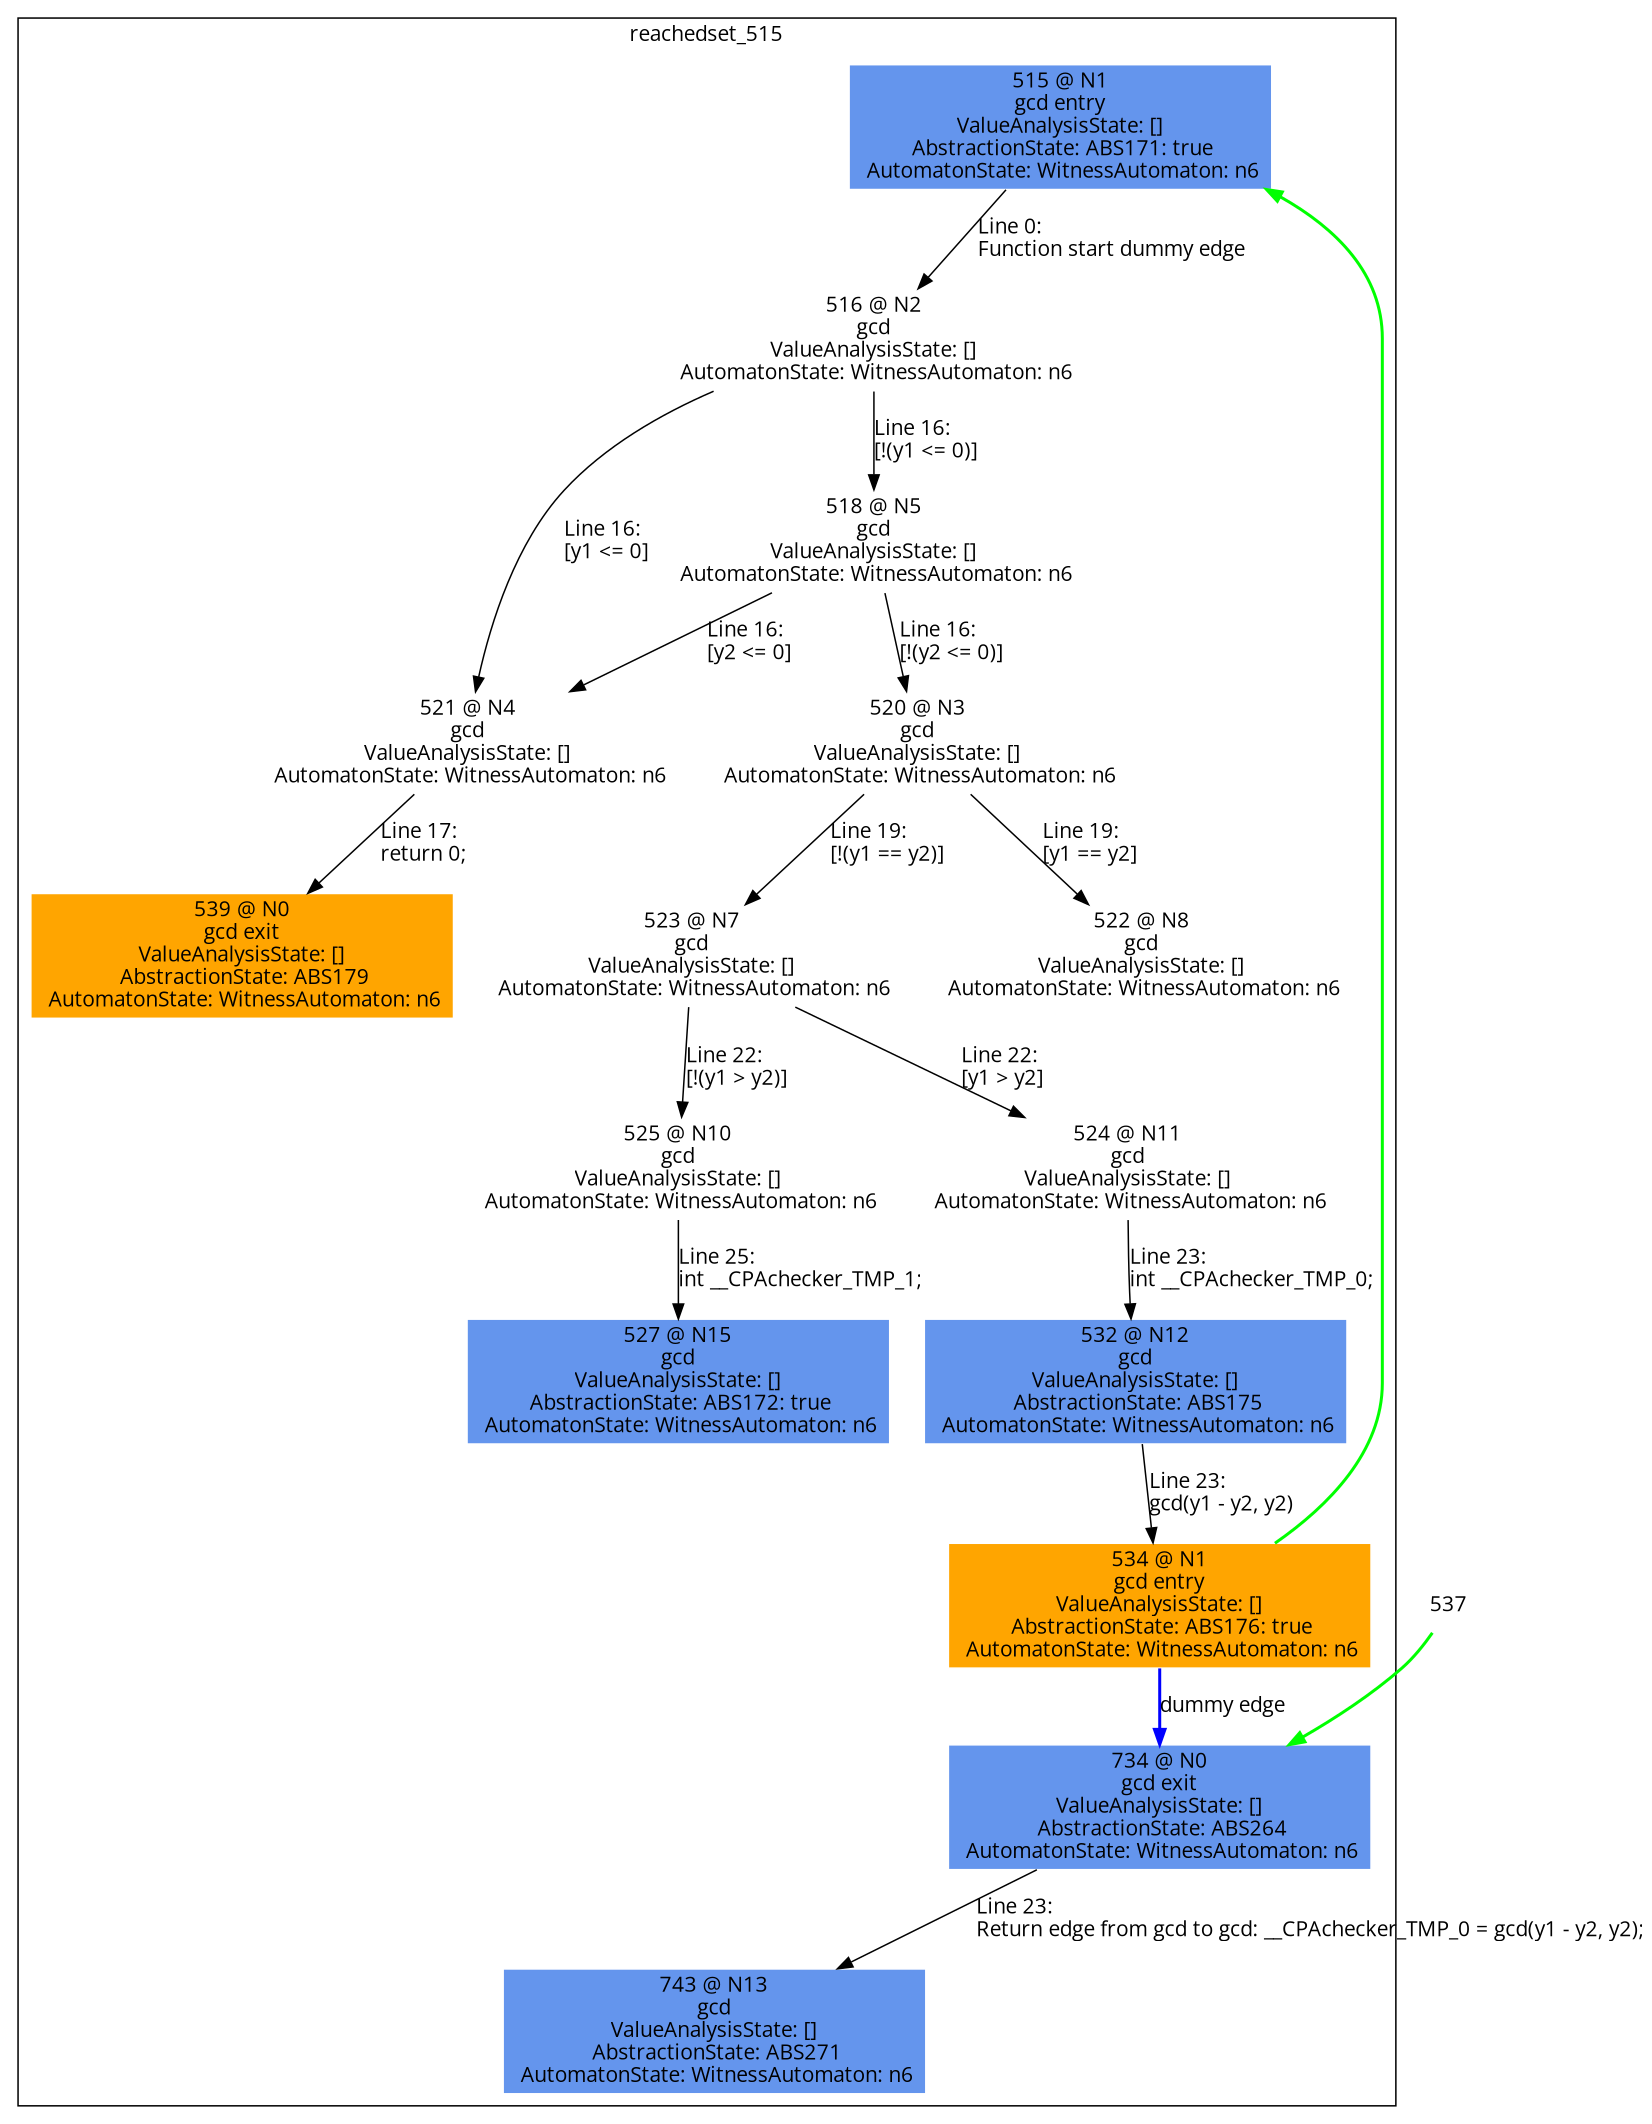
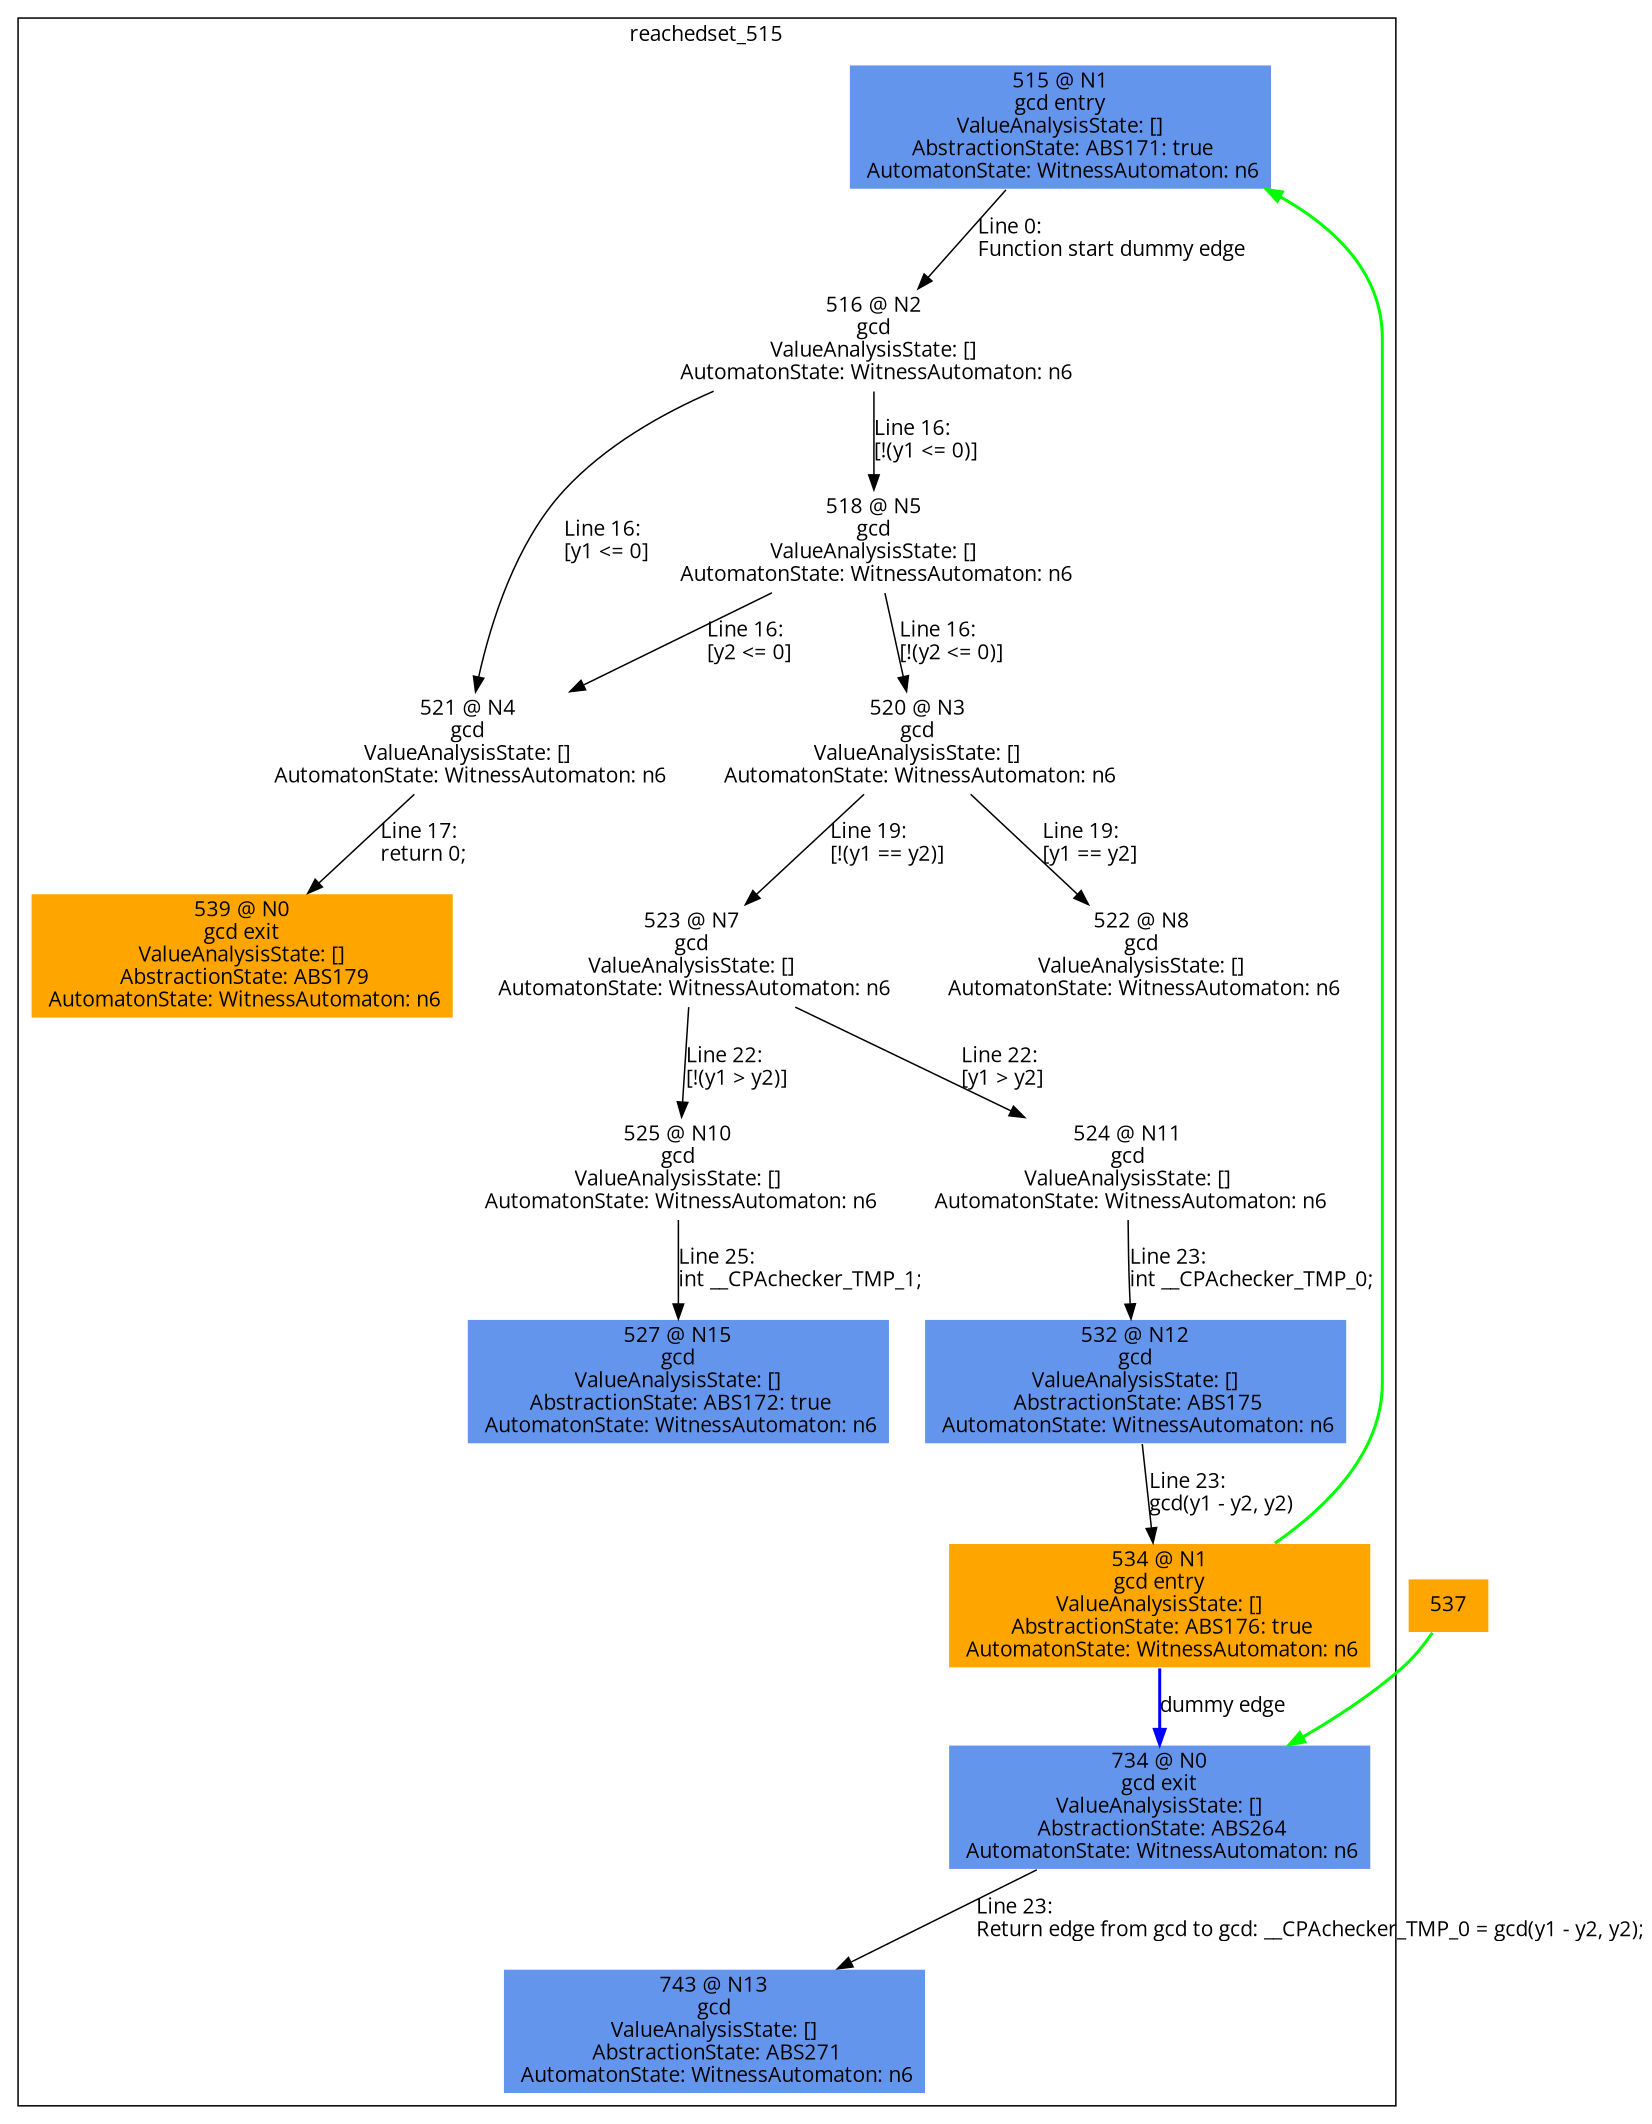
(1449, 1606) -> (1449, 1606)
